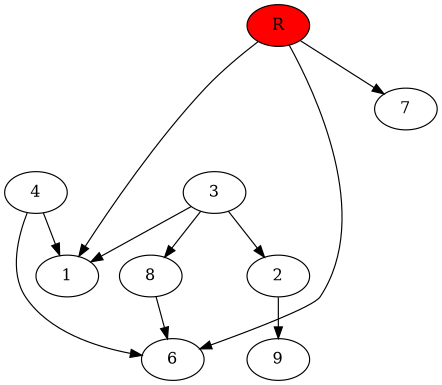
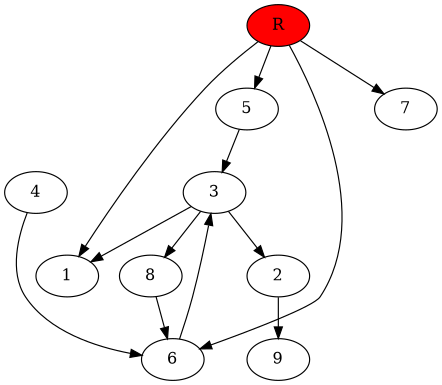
none -> (247, 109)
(49, 229) -> none
none -> (196, 283)
